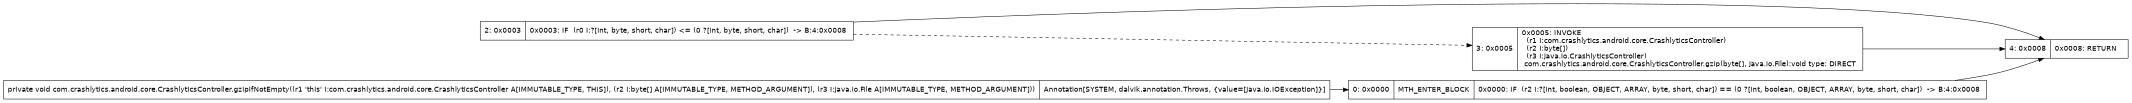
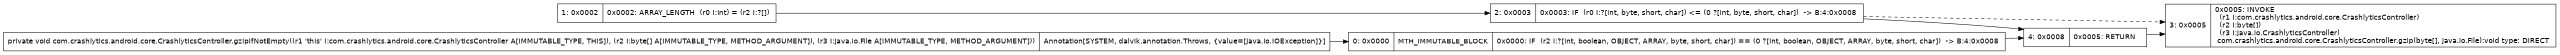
none -> (667, 13)
(1931, 49) -> (2153, 35)
(2089, 49) -> (2108, 37)
(1434, 89) -> (1443, 41)
